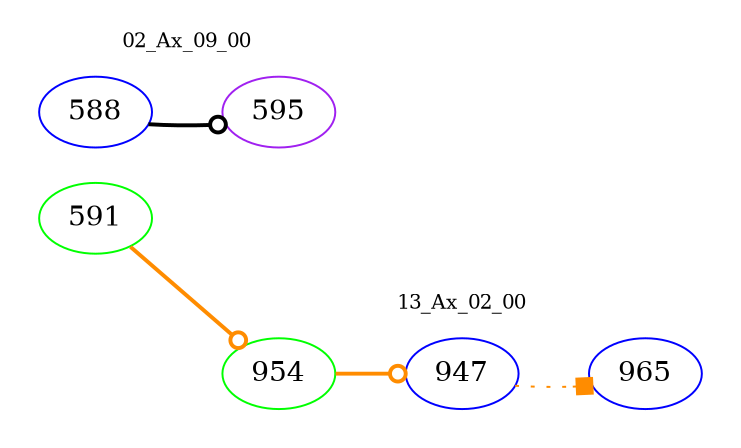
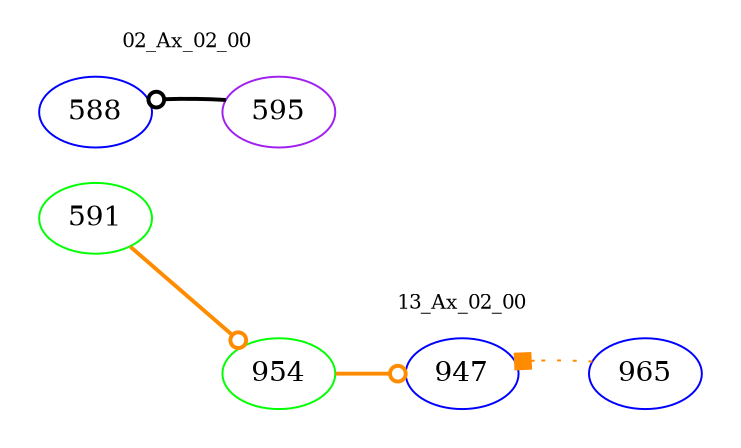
(187, 42) -> (187, 42)
(179, 125) -> (195, 99)
(544, 387) -> (564, 360)
